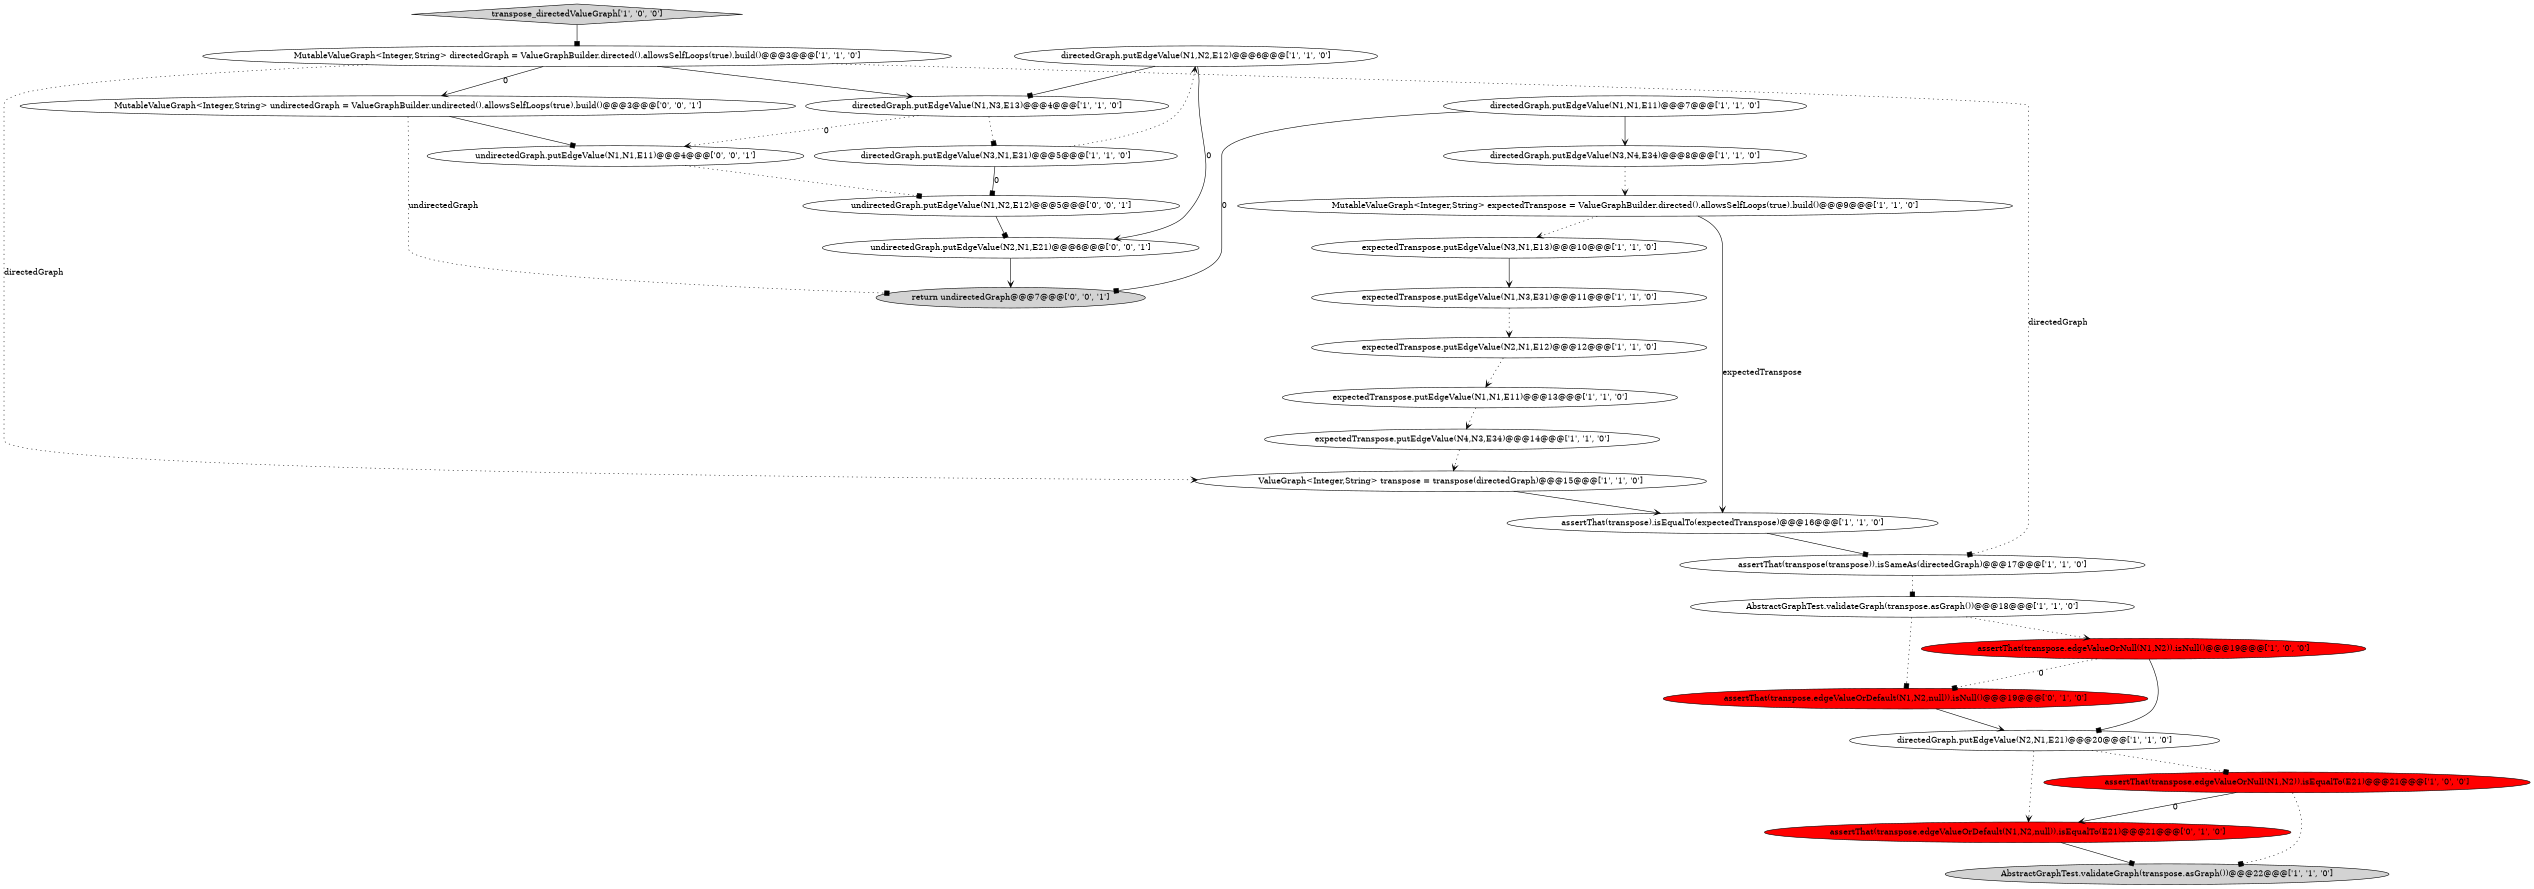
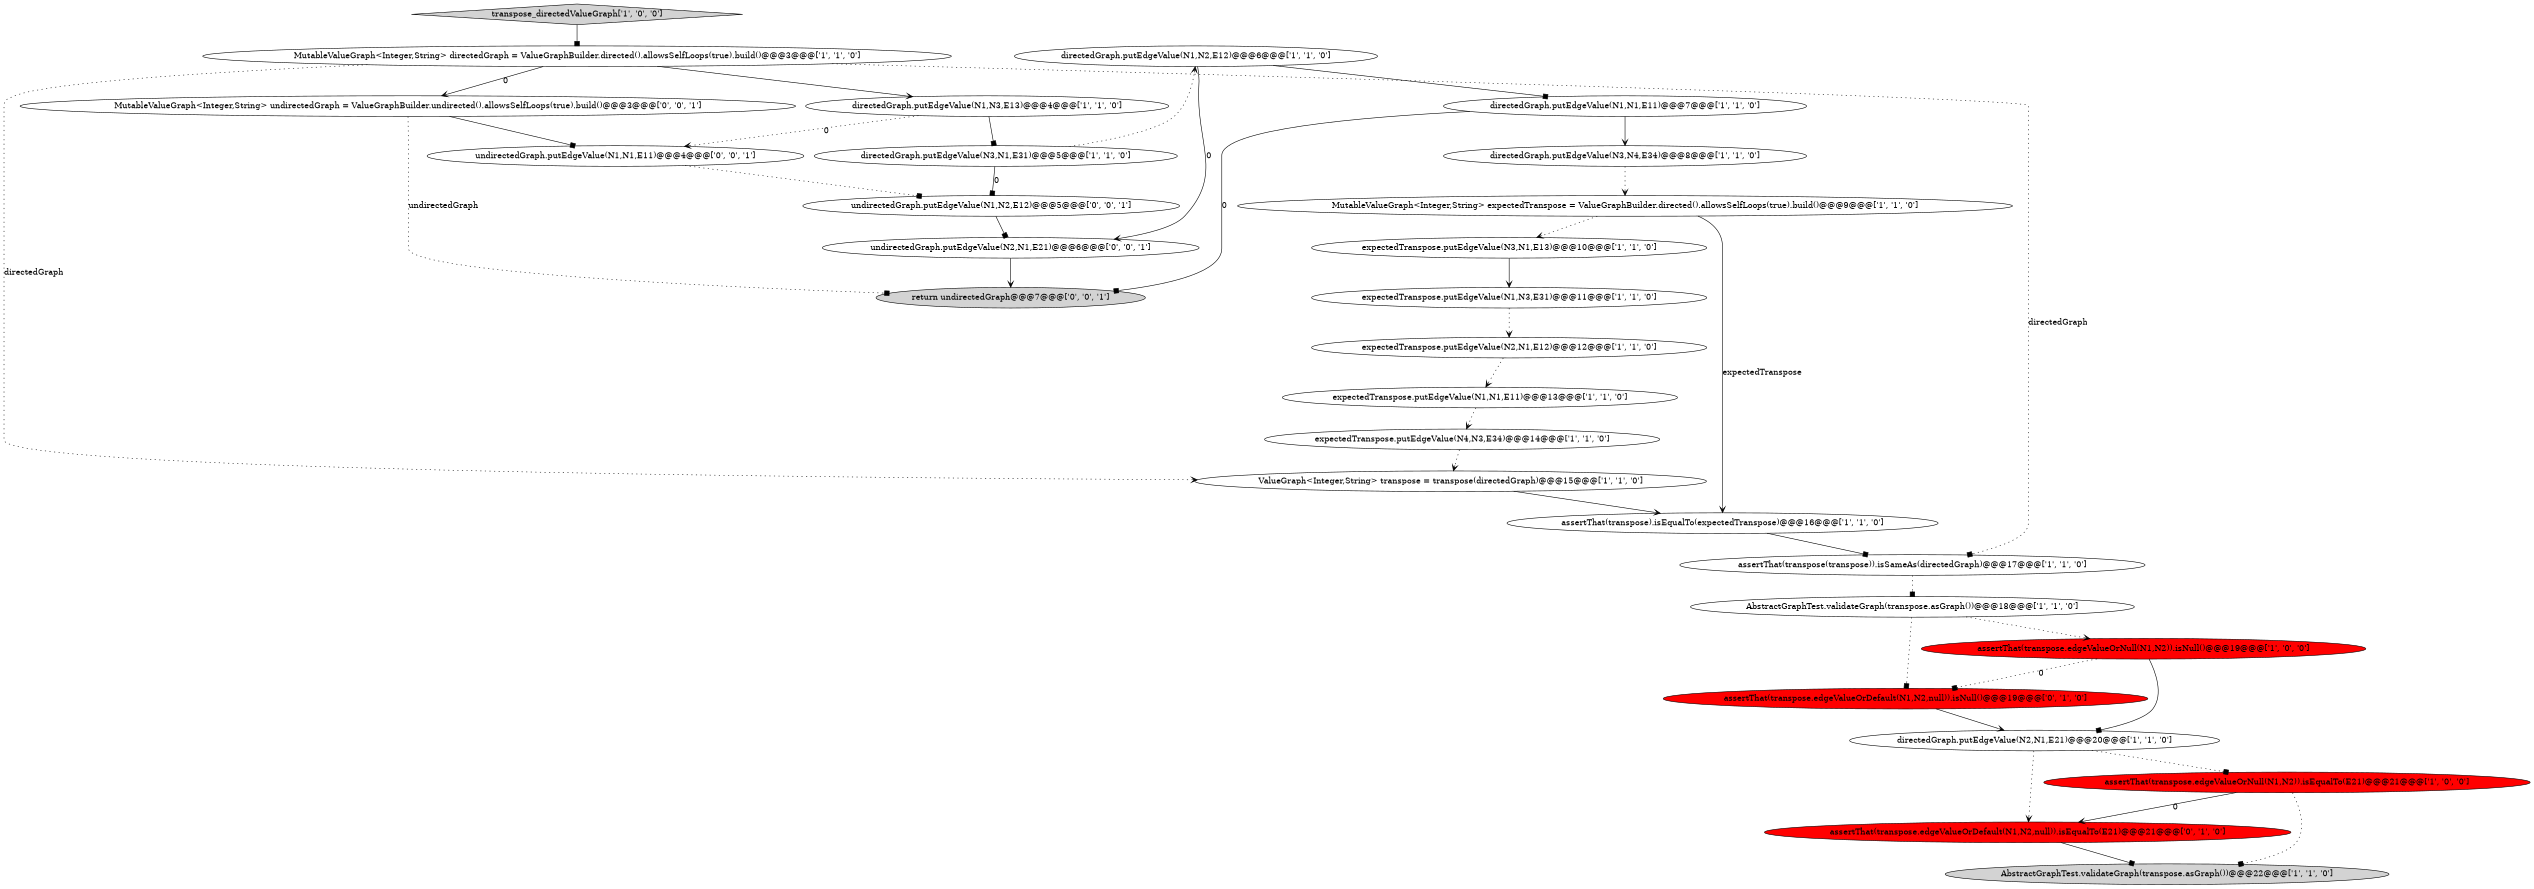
(1094, 81) -> (1448, 85)
(991, 128) -> (991, 128)
